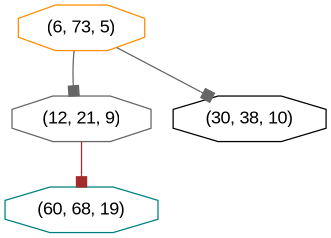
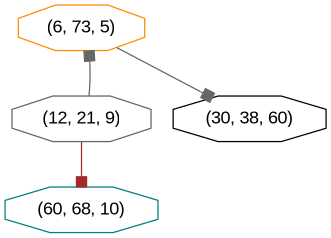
(73, 67) -> (90, 80)
(250, 119) -> (250, 119)
(82, 210) -> (82, 210)
